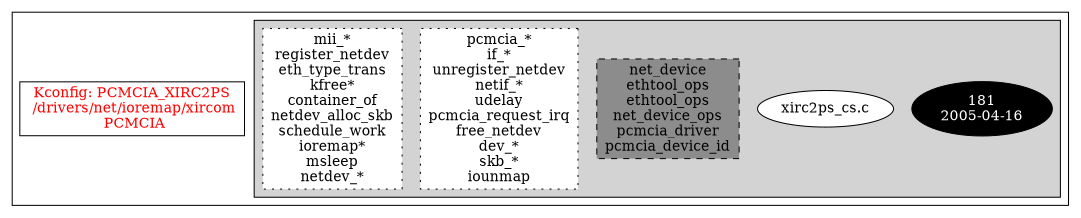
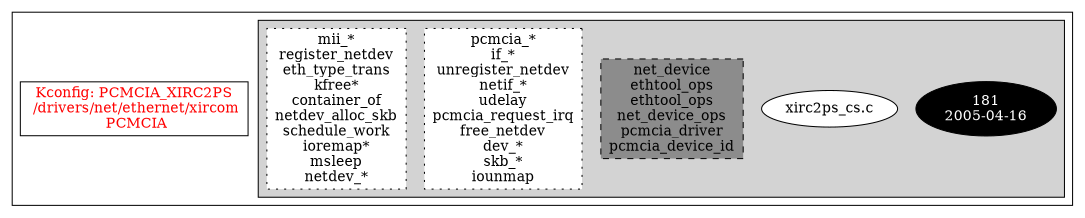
(132, 109) -> (134, 109)
